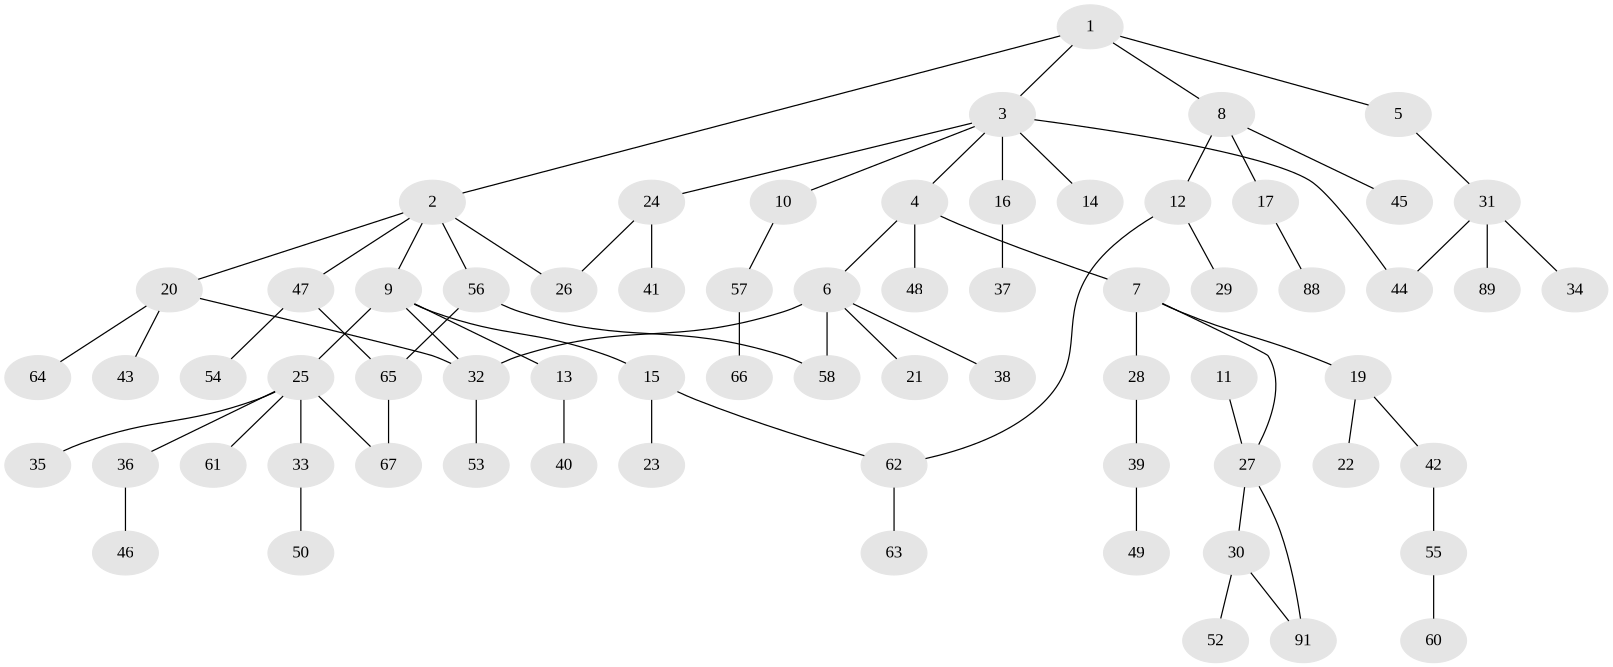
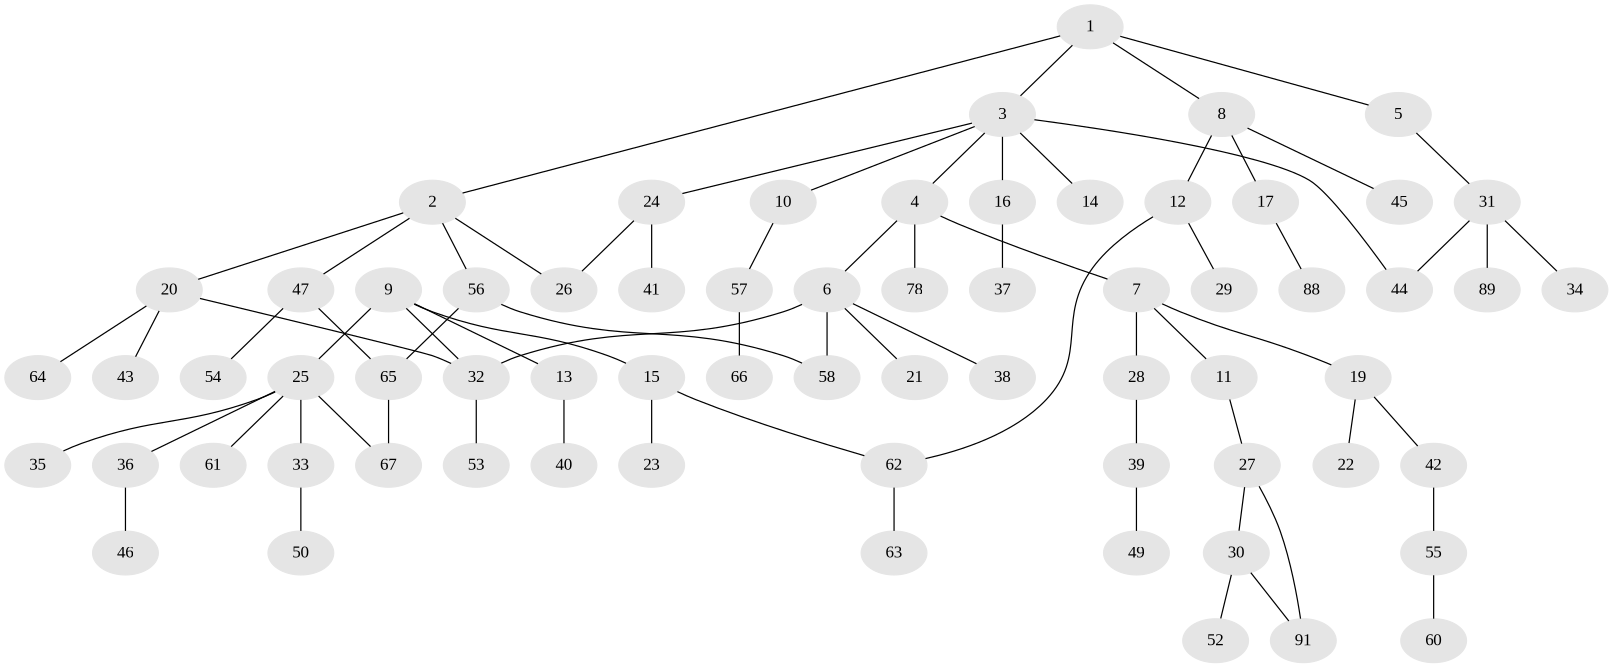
(410, 246) -> none
(915, 290) -> (915, 290)
(1257, 350) -> (1180, 334)
